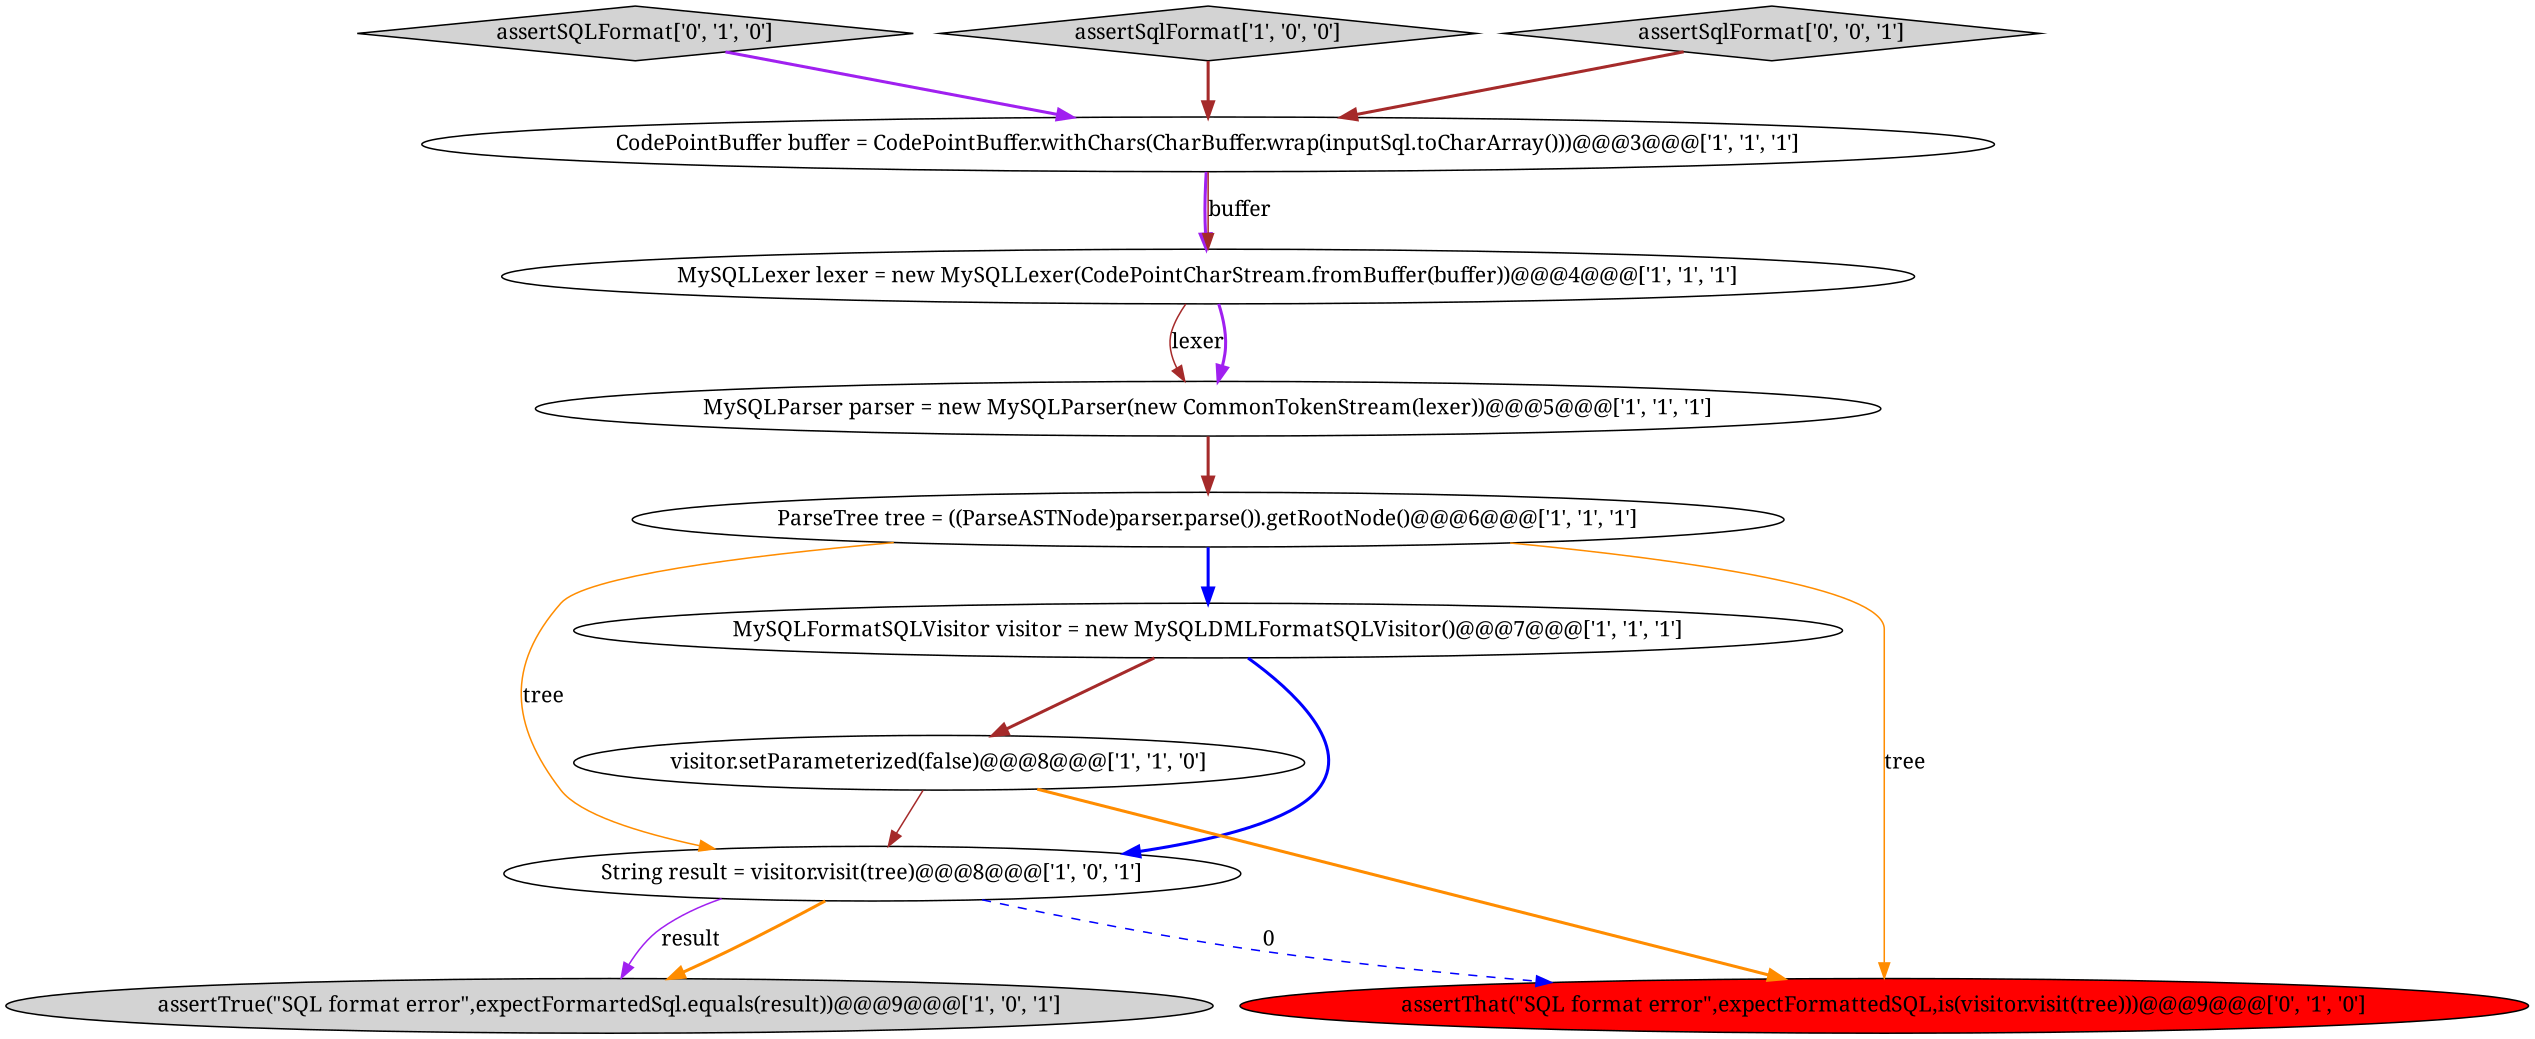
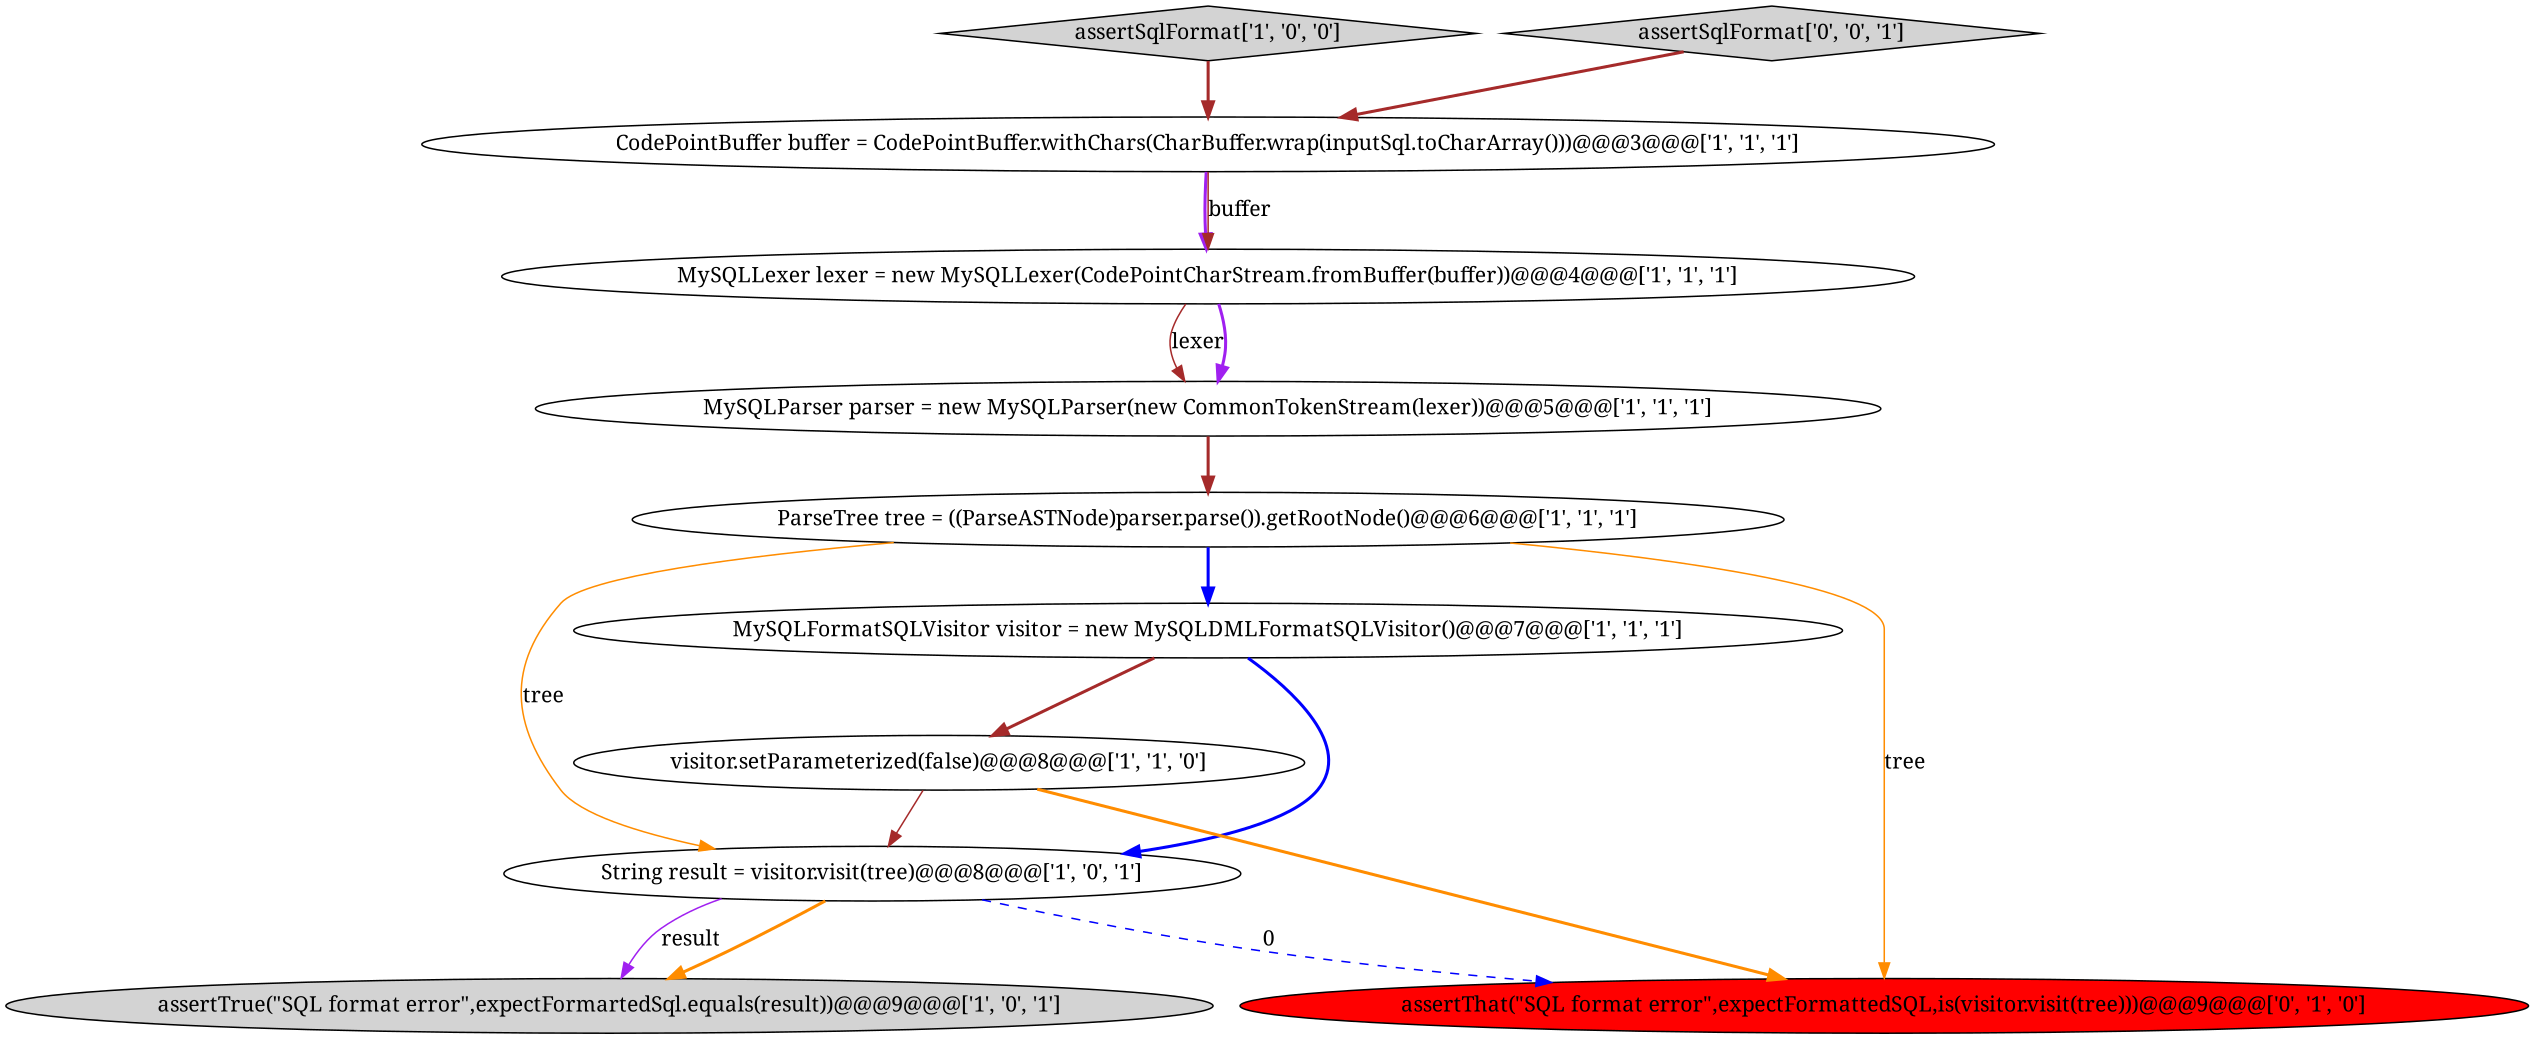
(635, 33) -> none
